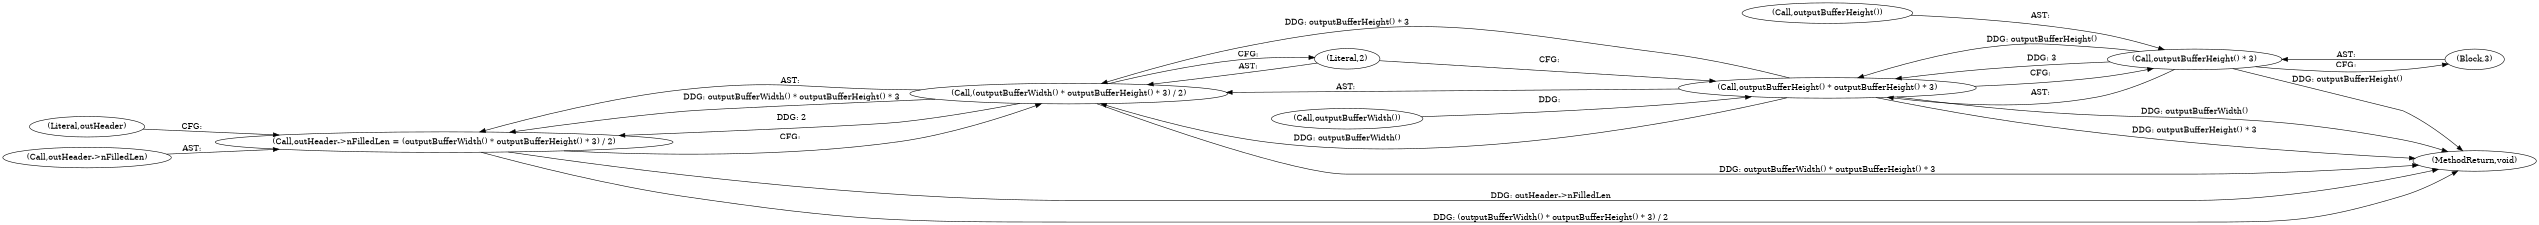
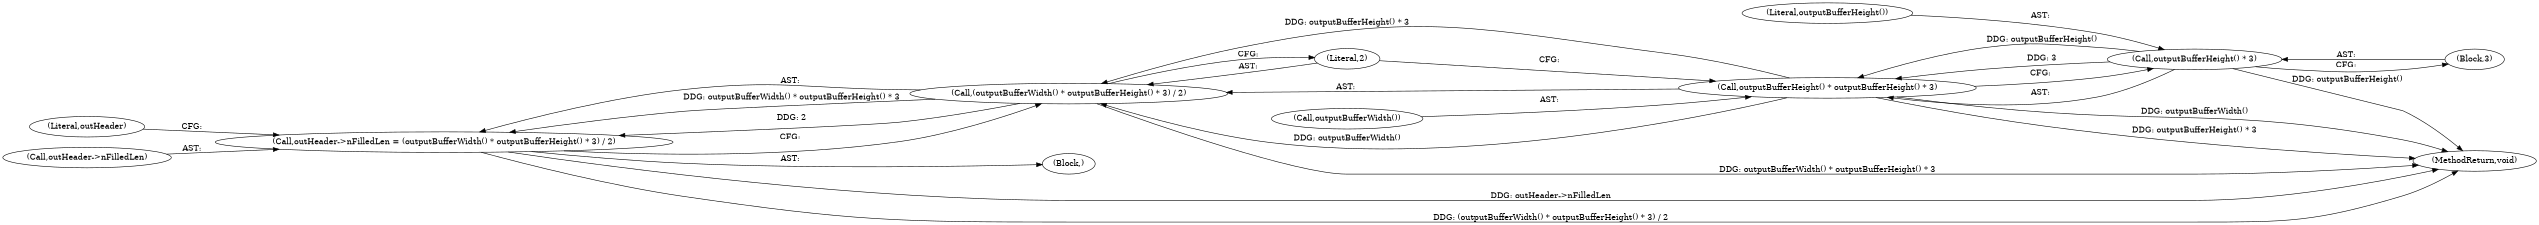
(1827, 13) -> (1827, 13)
(1551, 100) -> (1551, 100)
none -> (1069, 164)
